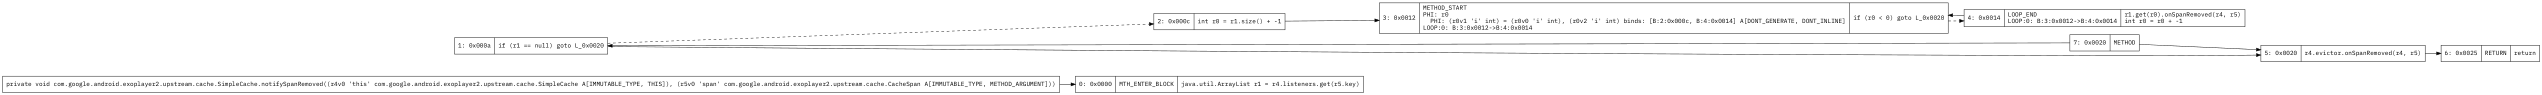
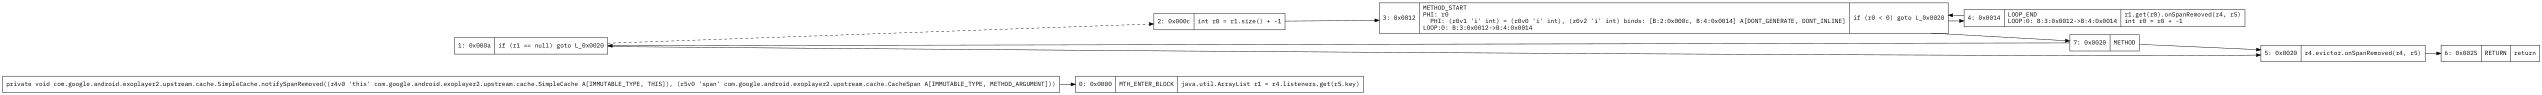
(1954, 21) -> (1954, 21)
none -> (1998, 37)
